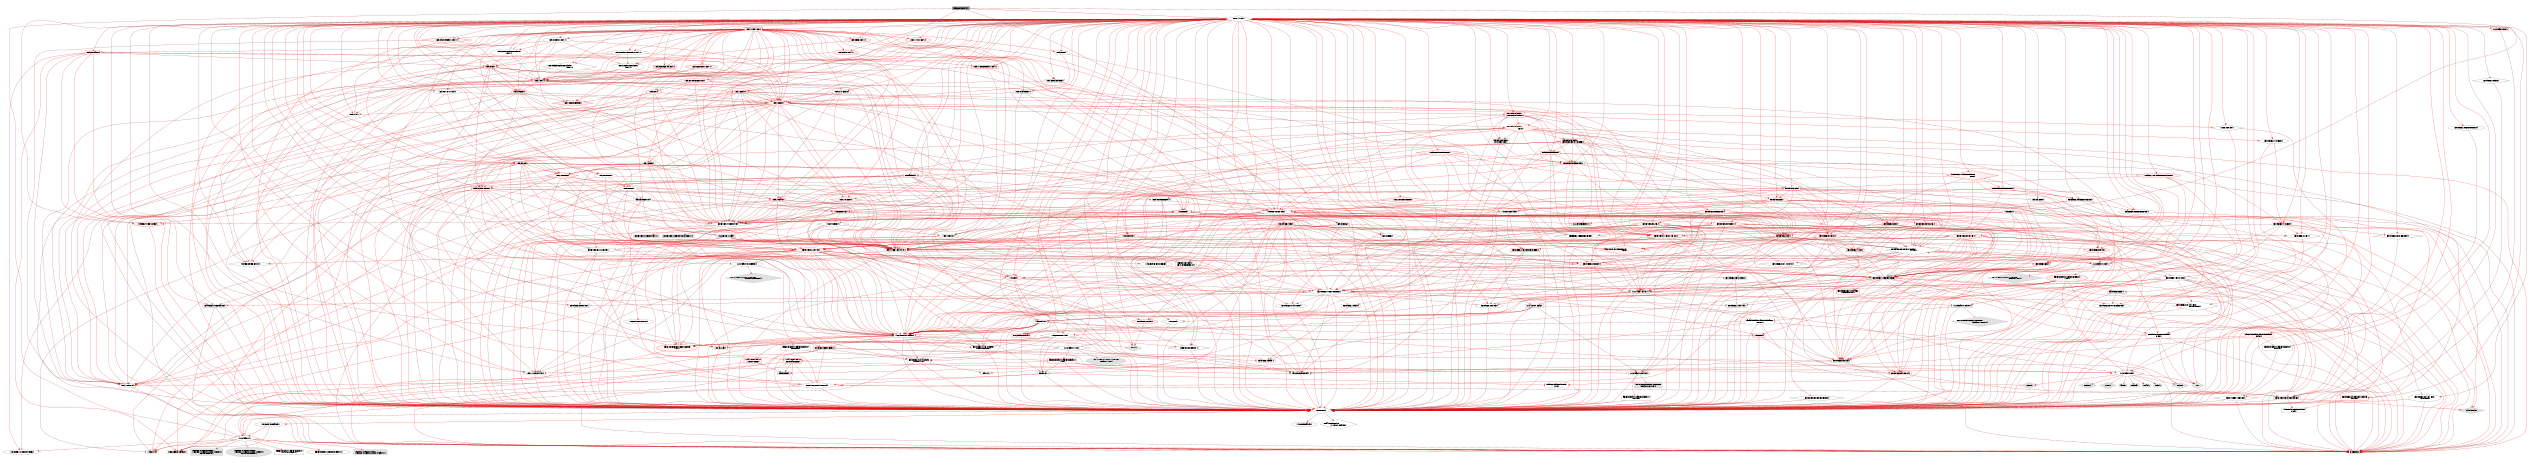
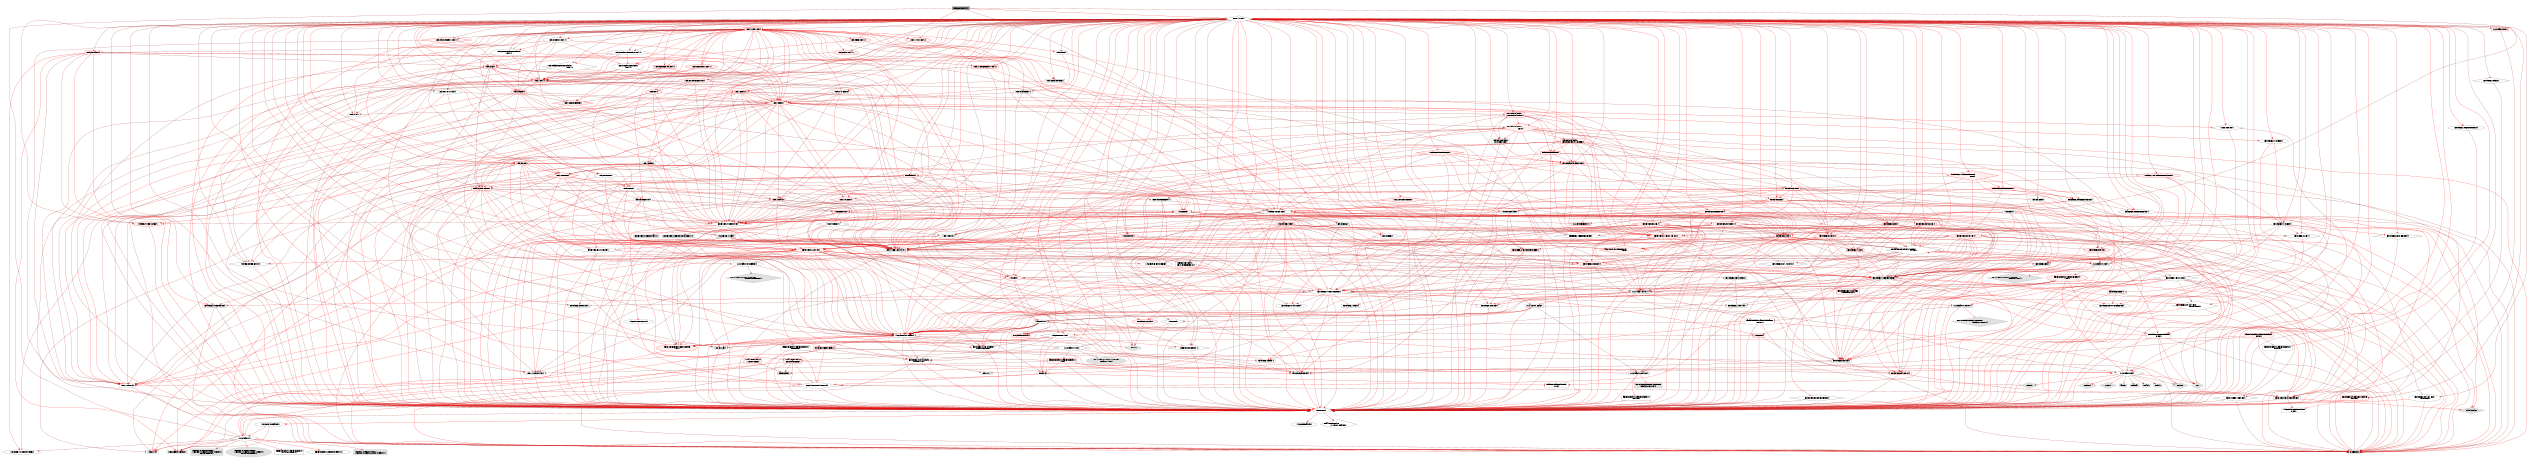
(1573, 163) -> (1573, 163)
